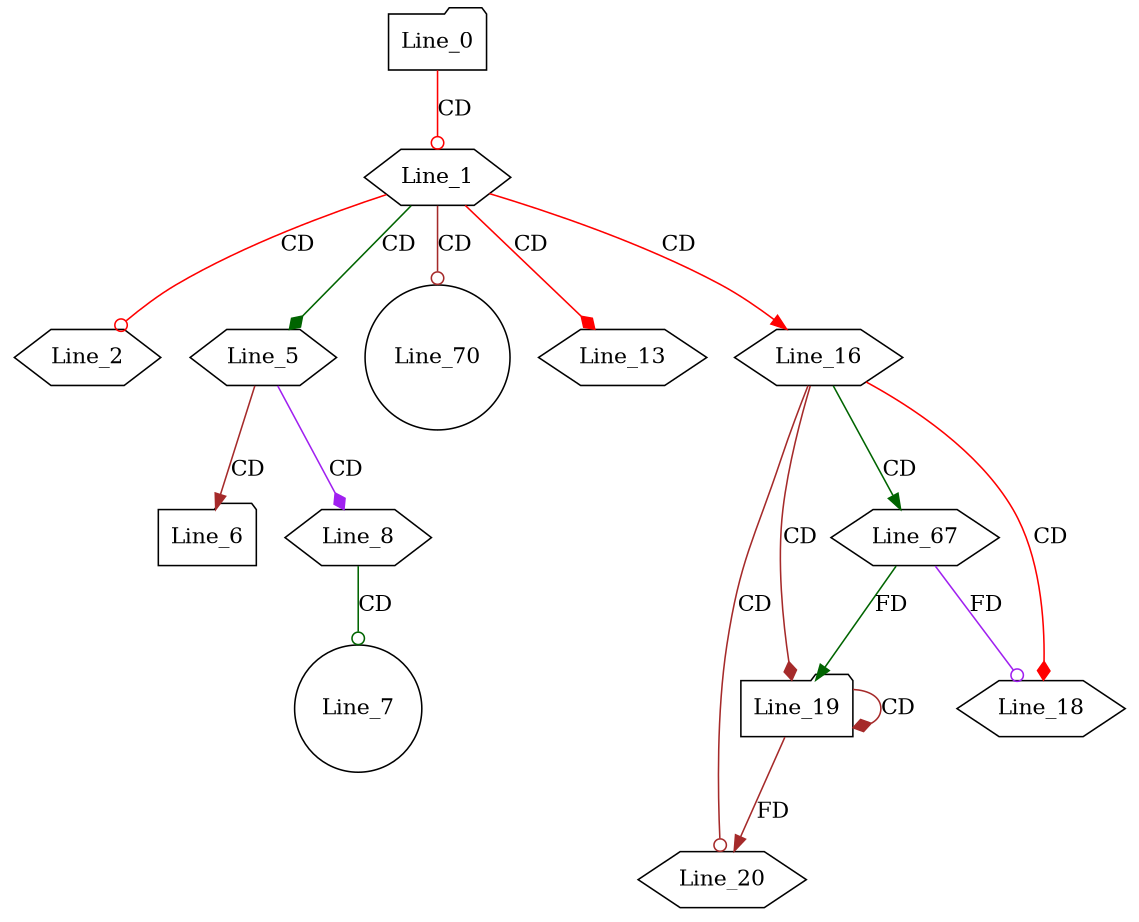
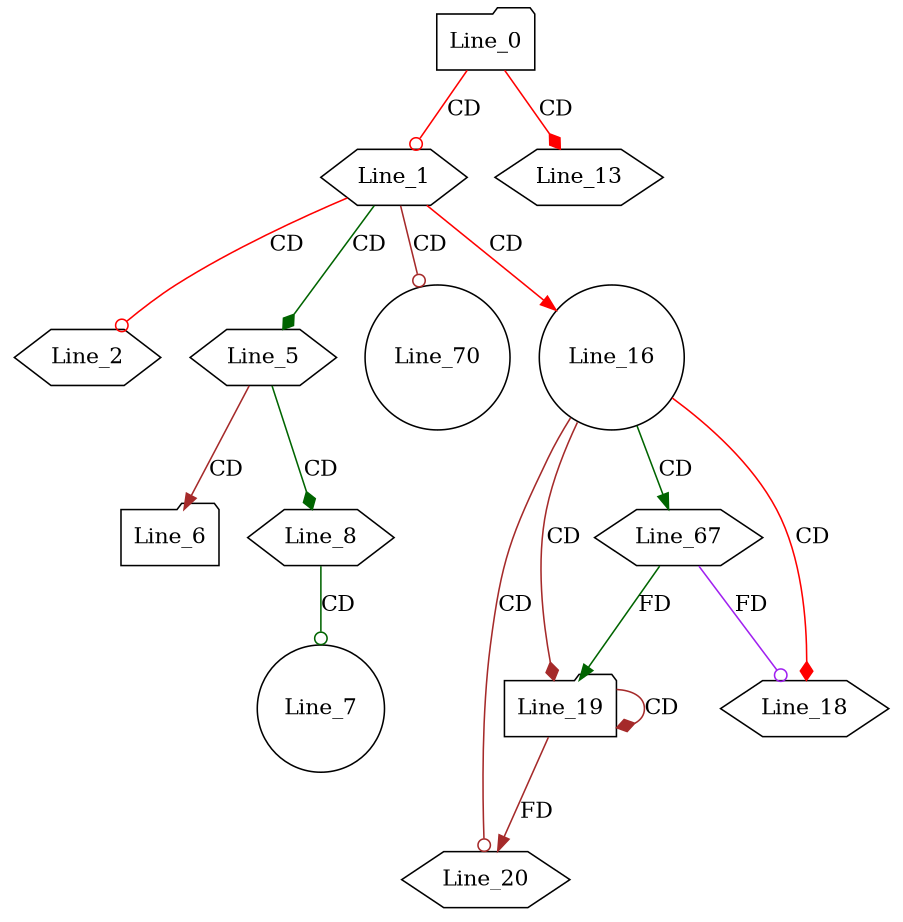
(523, 261) -> (527, 102)
(819, 357) -> (612, 357)
(306, 439) -> (289, 439)
